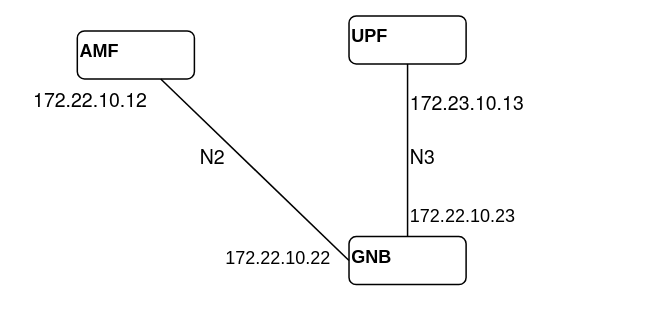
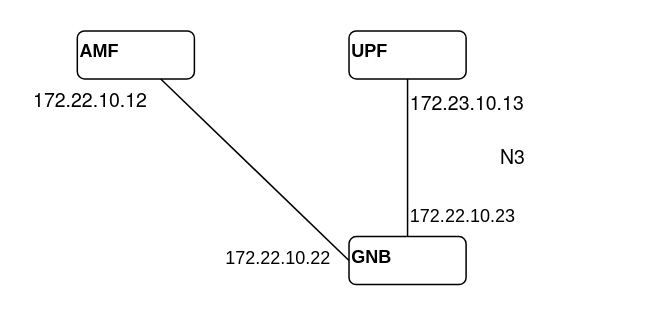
(407, 40) -> (407, 55)
(227, 155) -> none
(437, 155) -> (527, 155)
